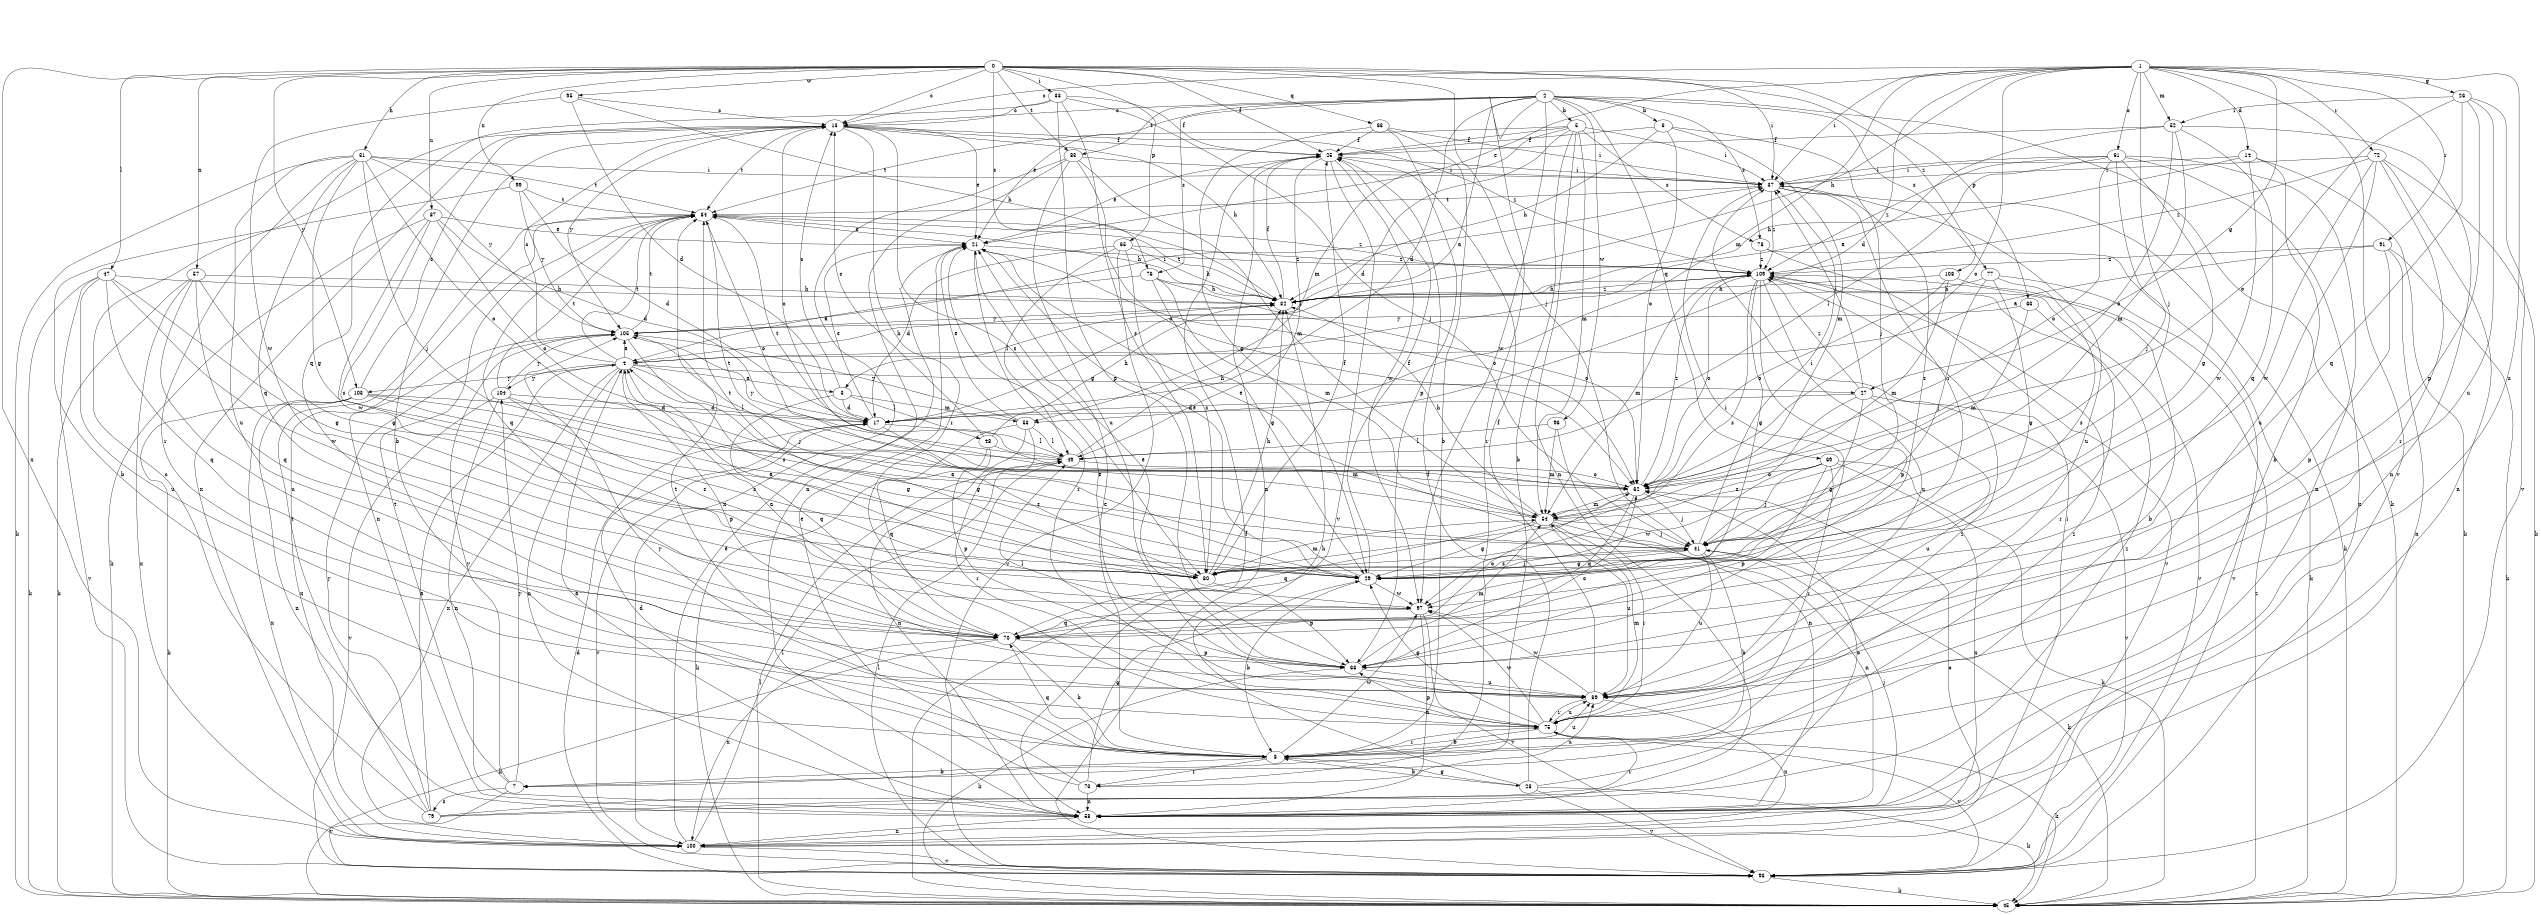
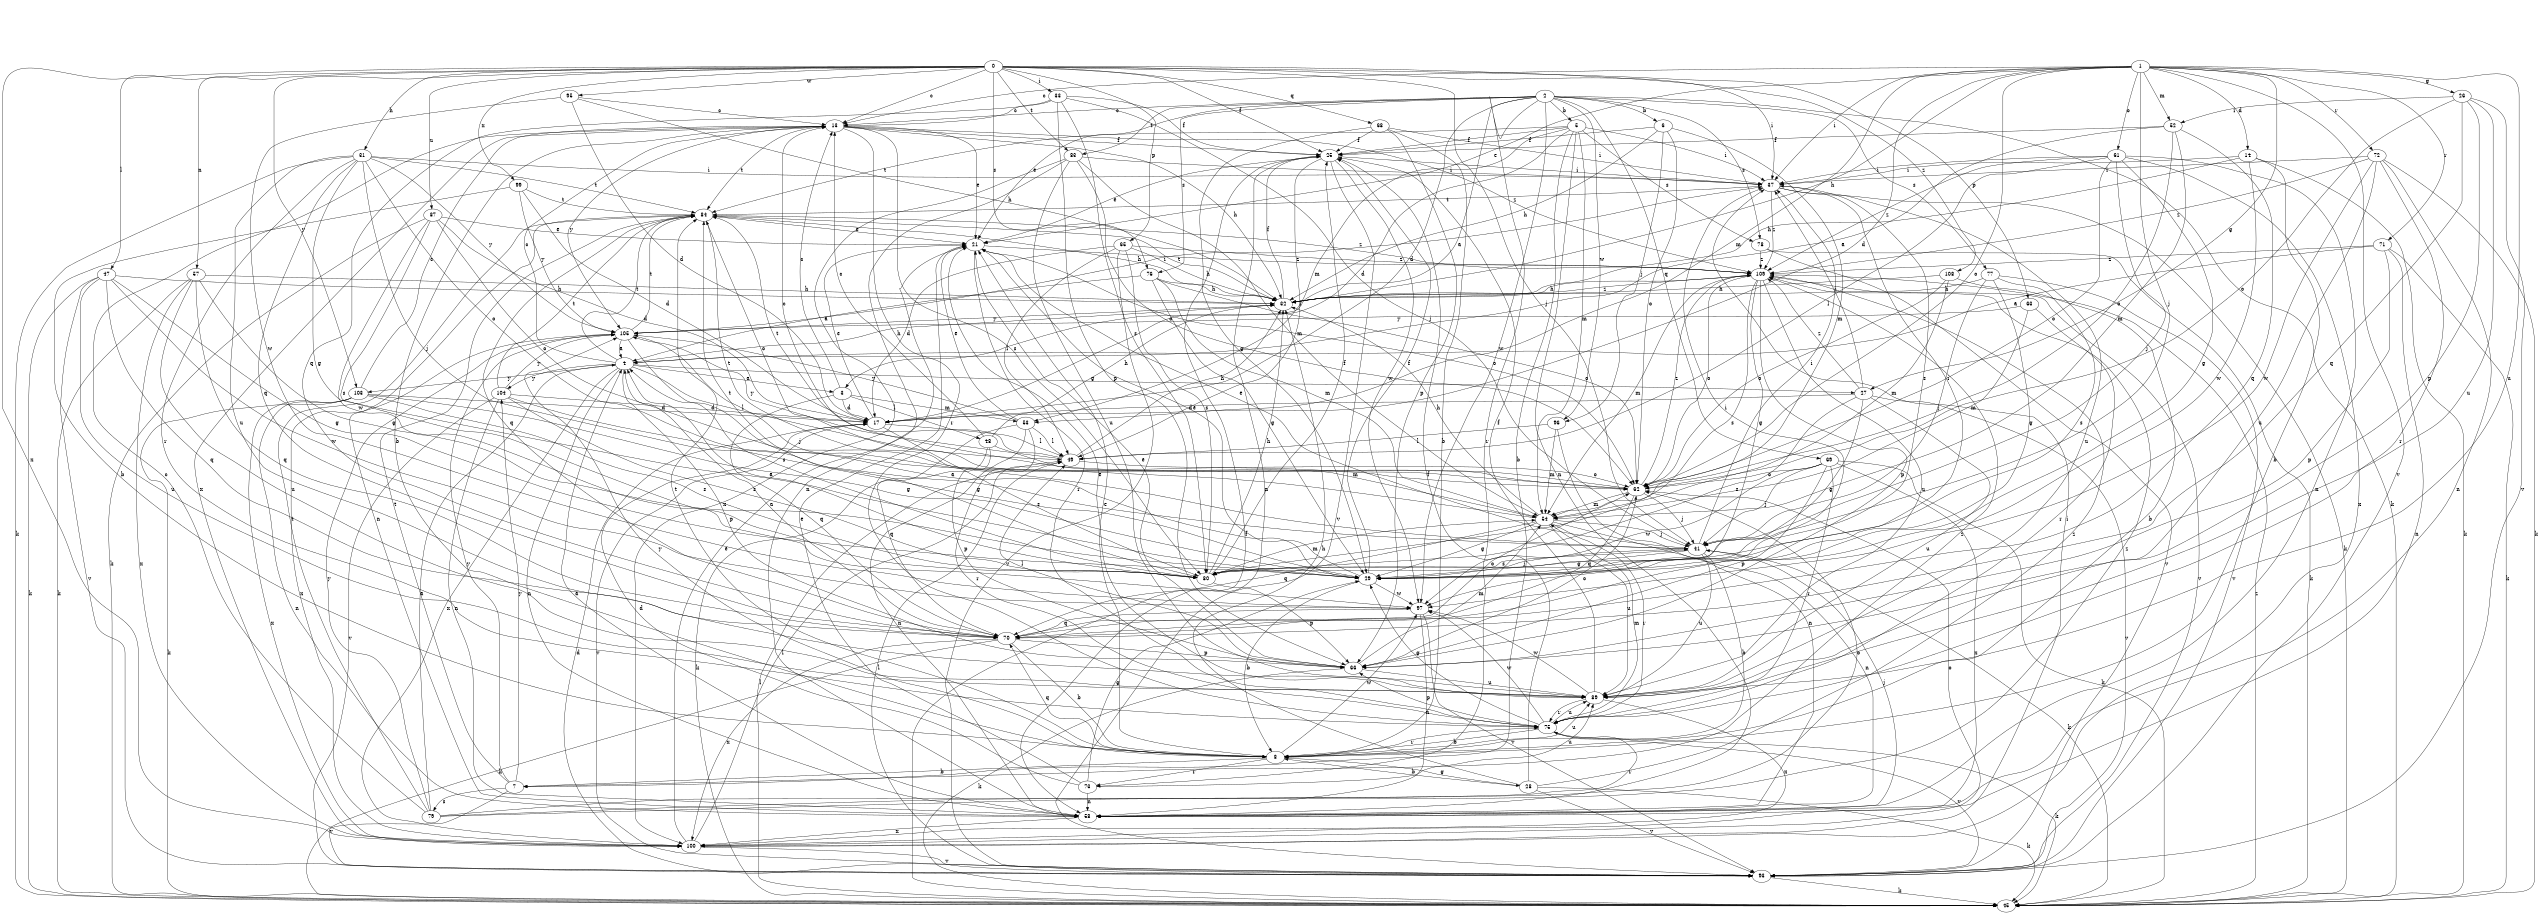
(2382, 245) -> (2382, 245)
(1880, 322) -> (1639, 276)
(625, 351) -> (619, 347)
(2073, 714) -> none
